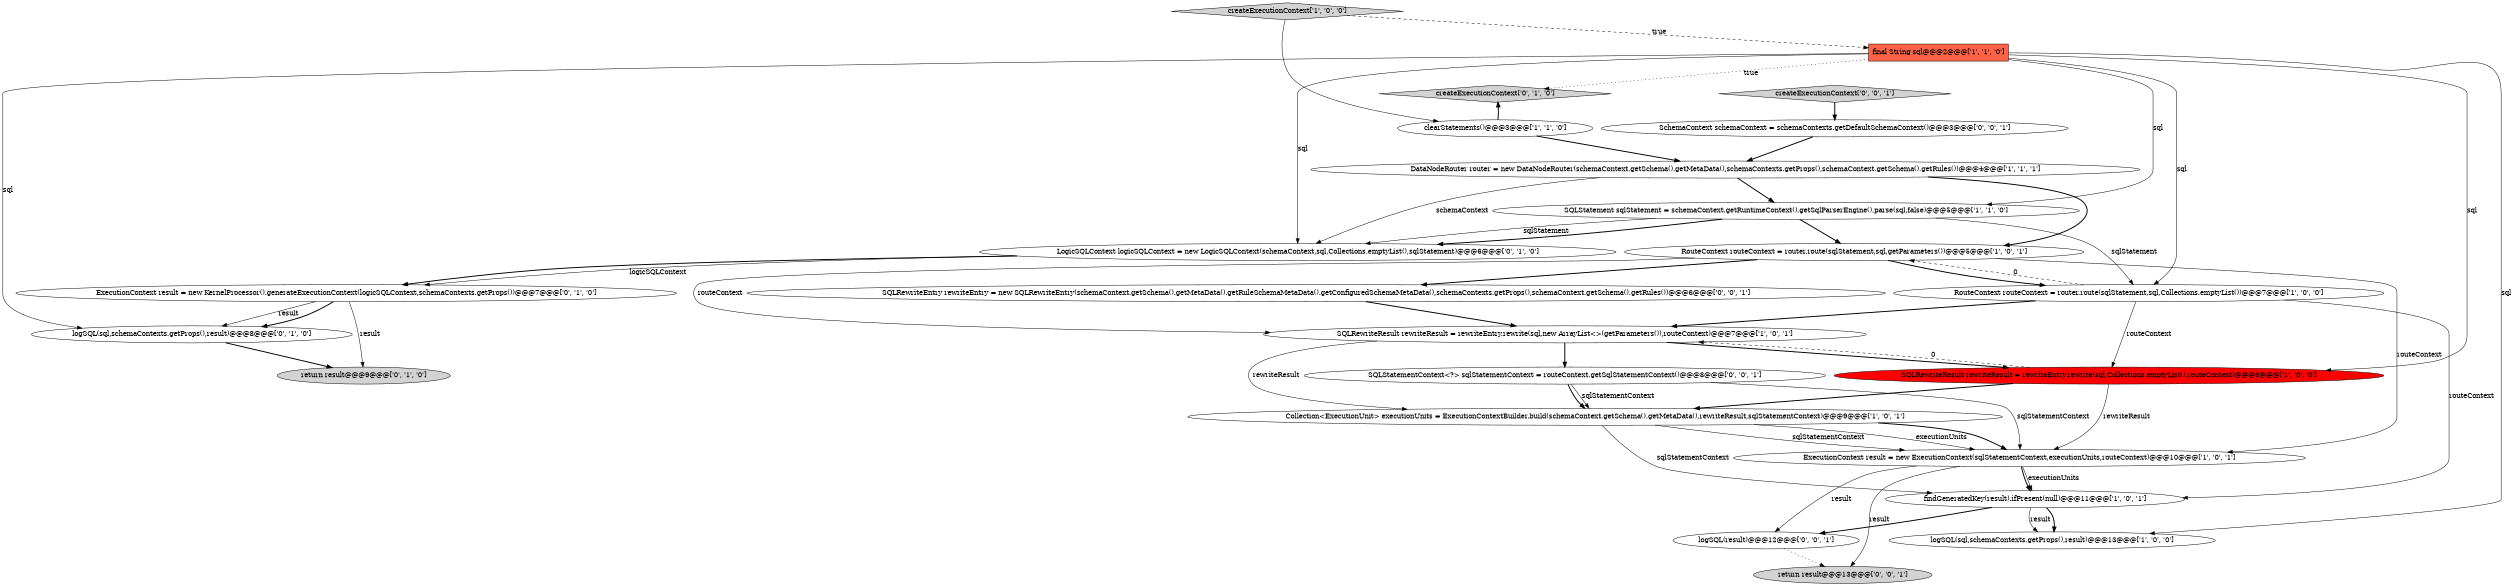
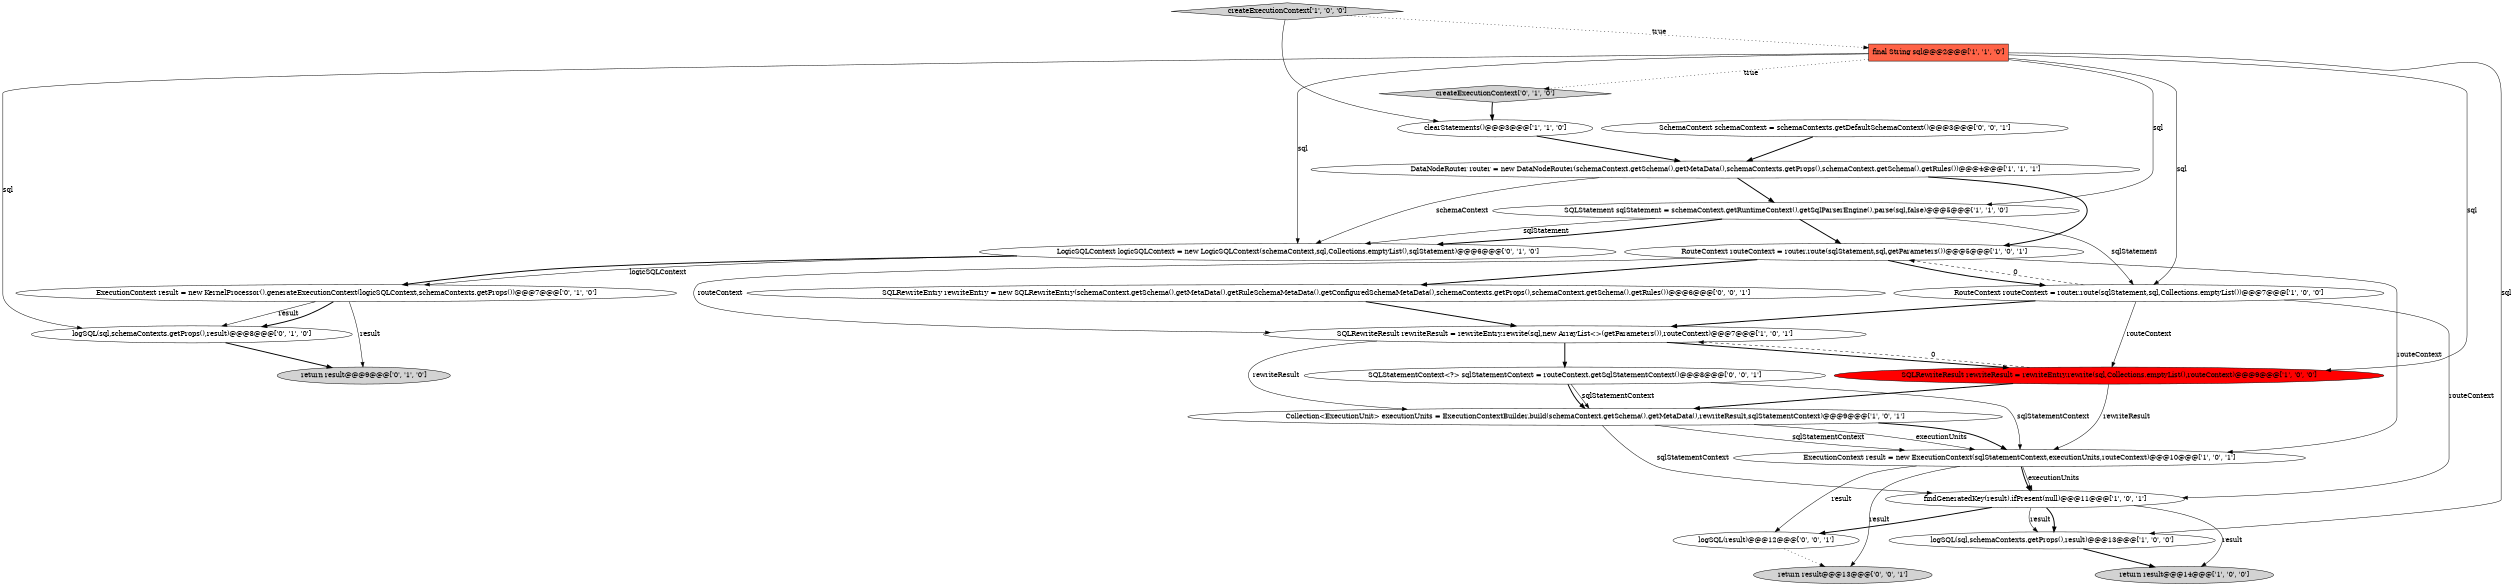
(1605, 31) -> (1605, 31)
(1835, 94) -> none
(1498, 113) -> (1492, 109)
none -> (2184, 575)
